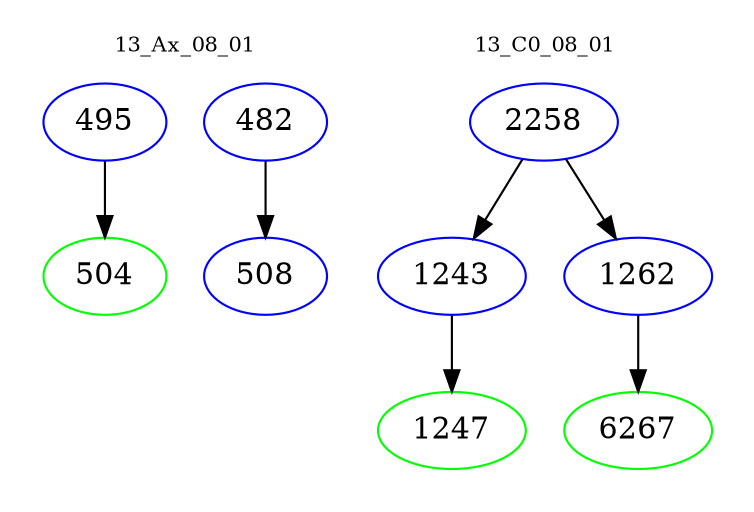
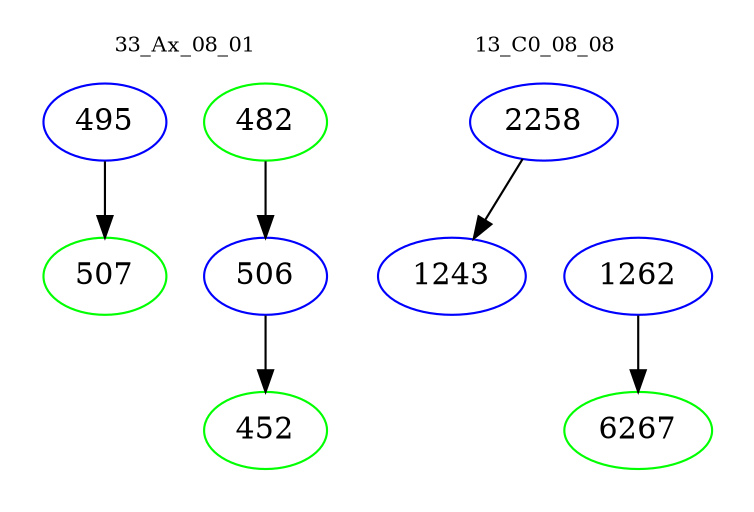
(185, 46) -> (185, 46)
(545, 46) -> (545, 46)
(266, 122) -> (266, 122)
(585, 189) -> none
(105, 276) -> (105, 276)
(266, 276) -> (266, 276)
none -> (266, 430)
(452, 430) -> none
